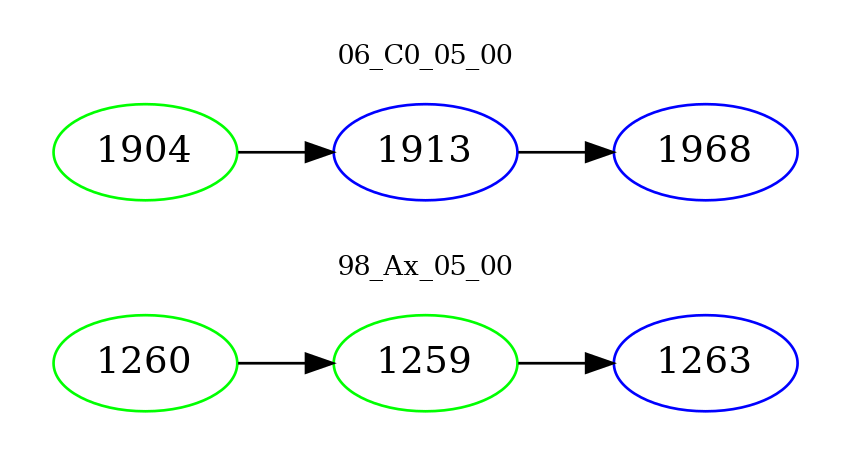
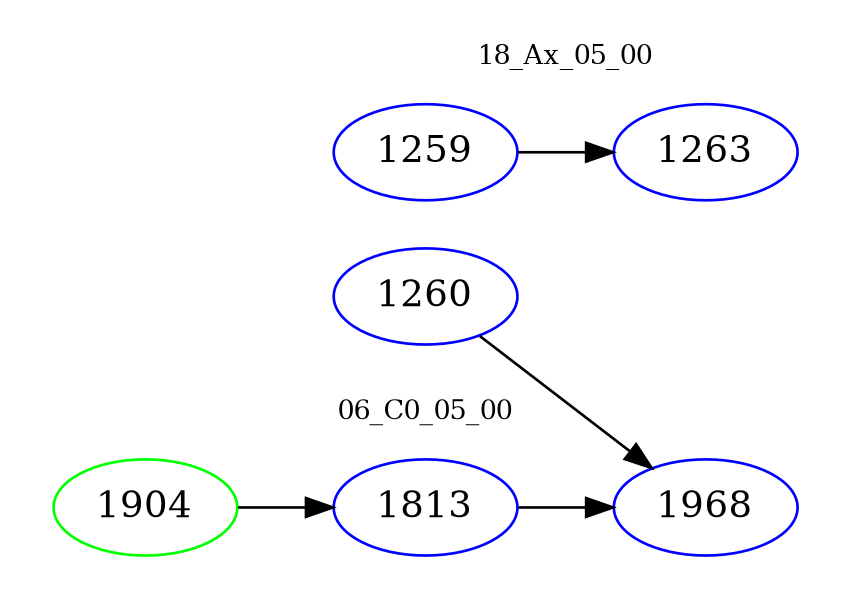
(426, 152) -> (426, 507)
(426, 268) -> (566, 57)
(145, 363) -> (426, 296)
(272, 363) -> (570, 405)
(426, 363) -> (426, 152)
